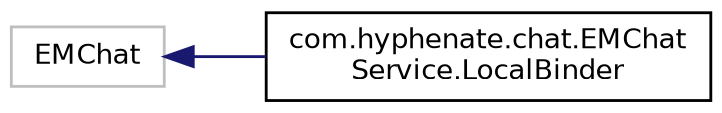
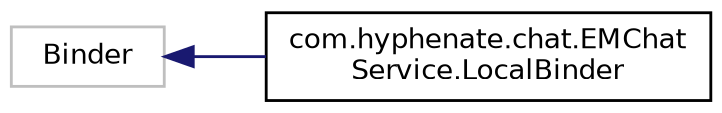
(88, 57) -> (88, 57)
